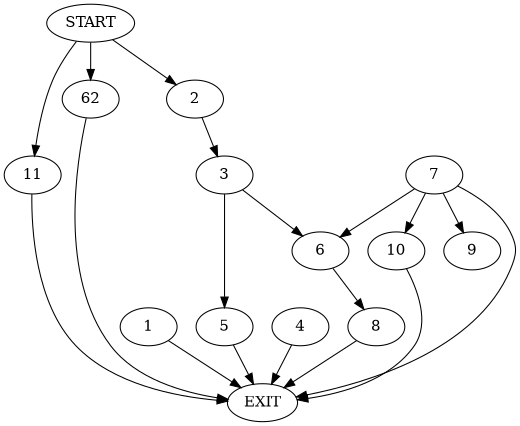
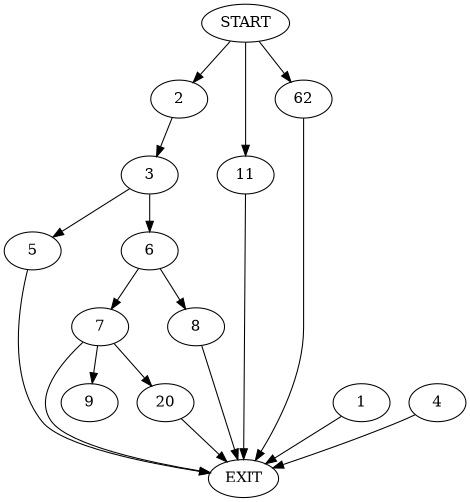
(382, 210) -> (128, 284)
(396, 251) -> (166, 403)
